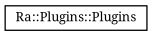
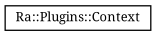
(76, 18) -> (78, 18)
